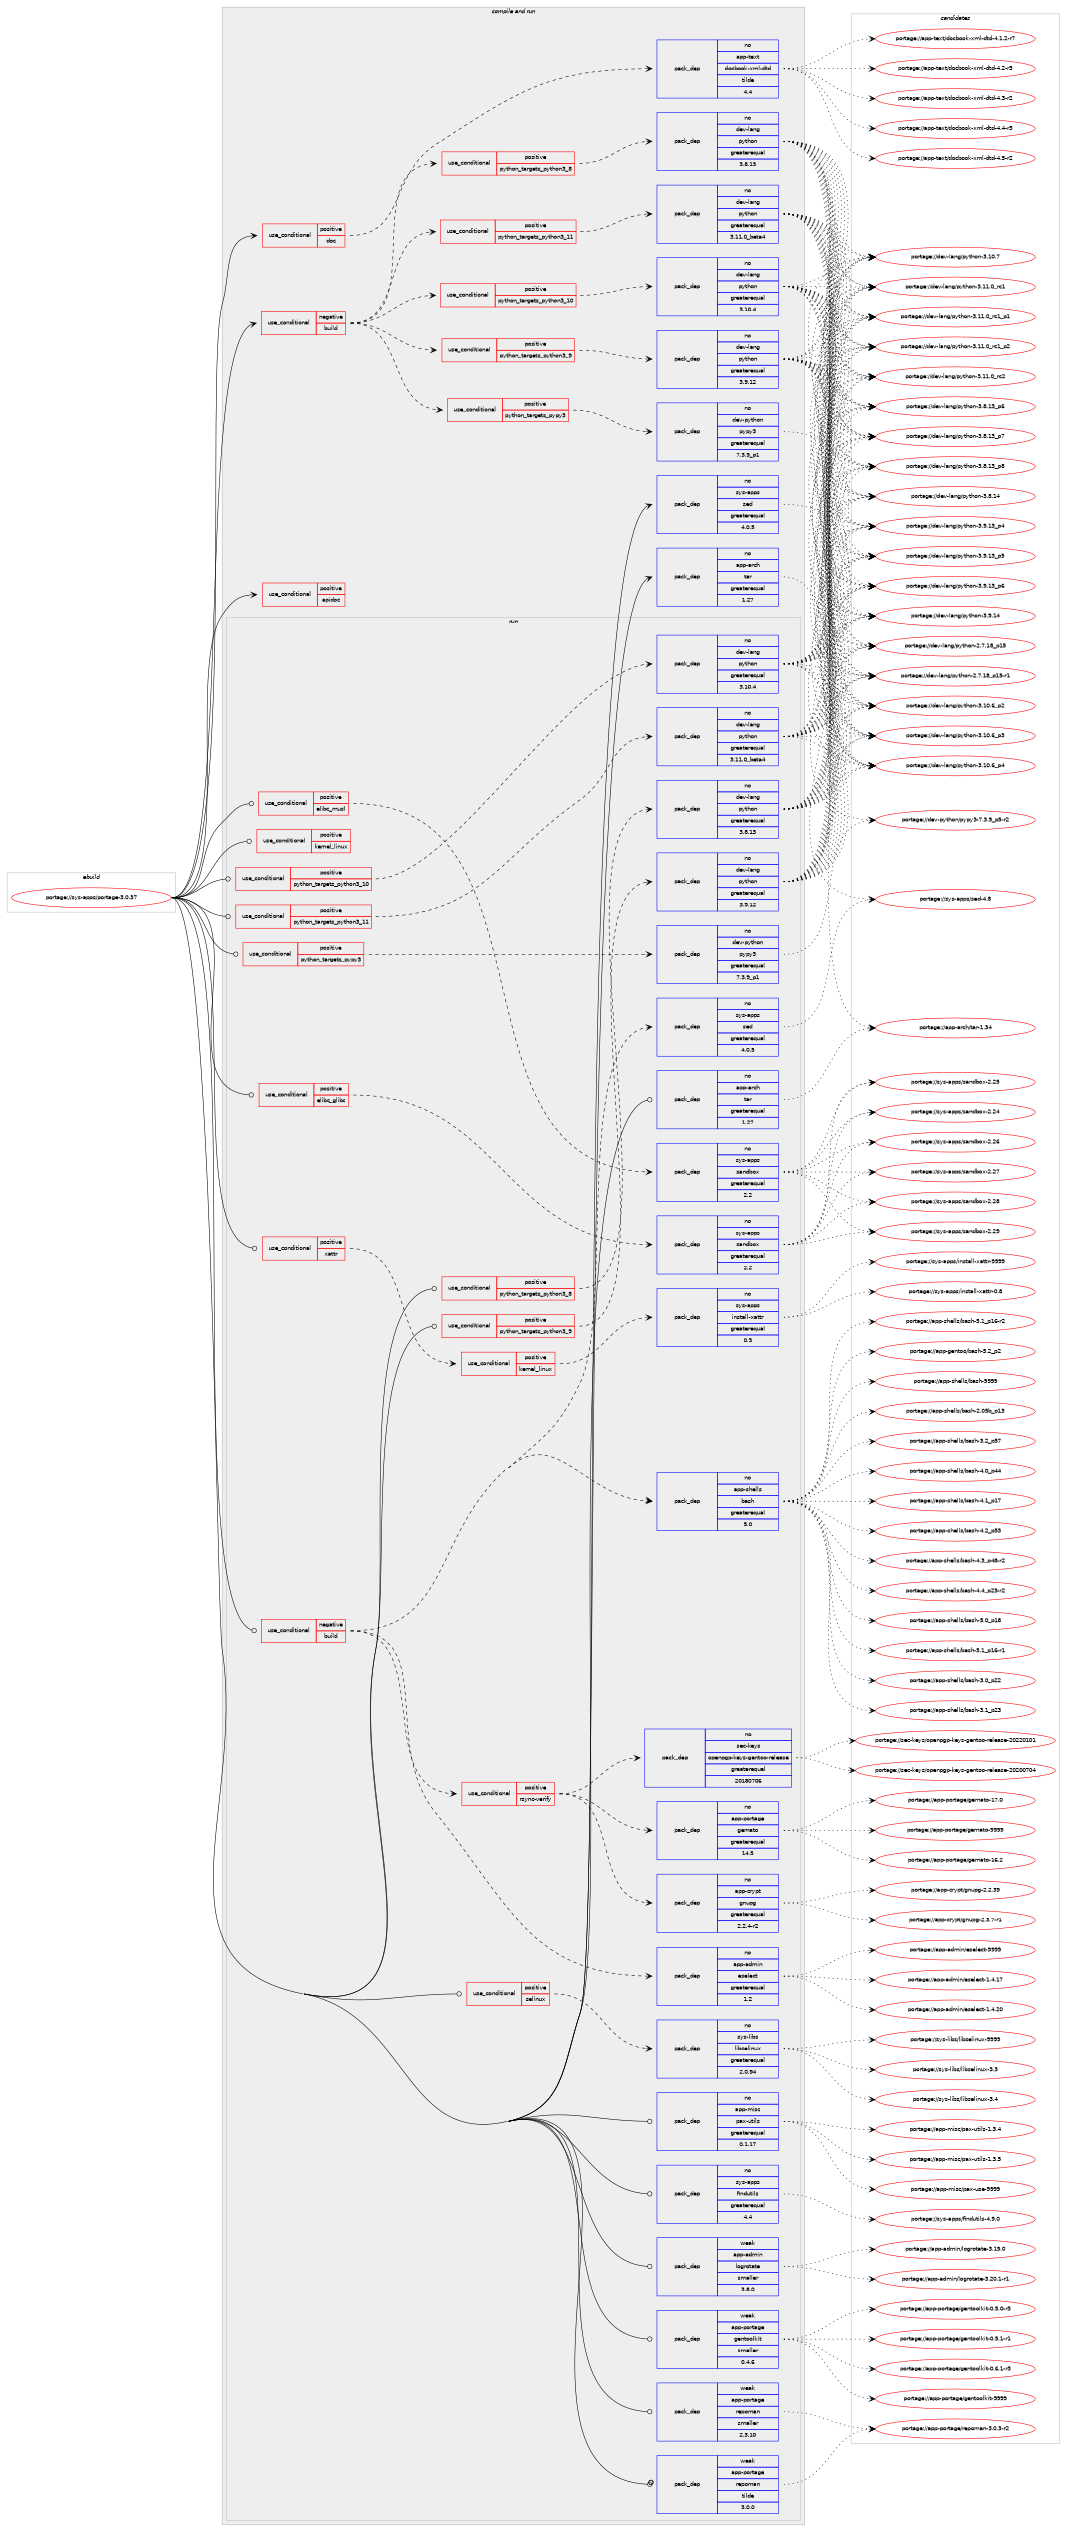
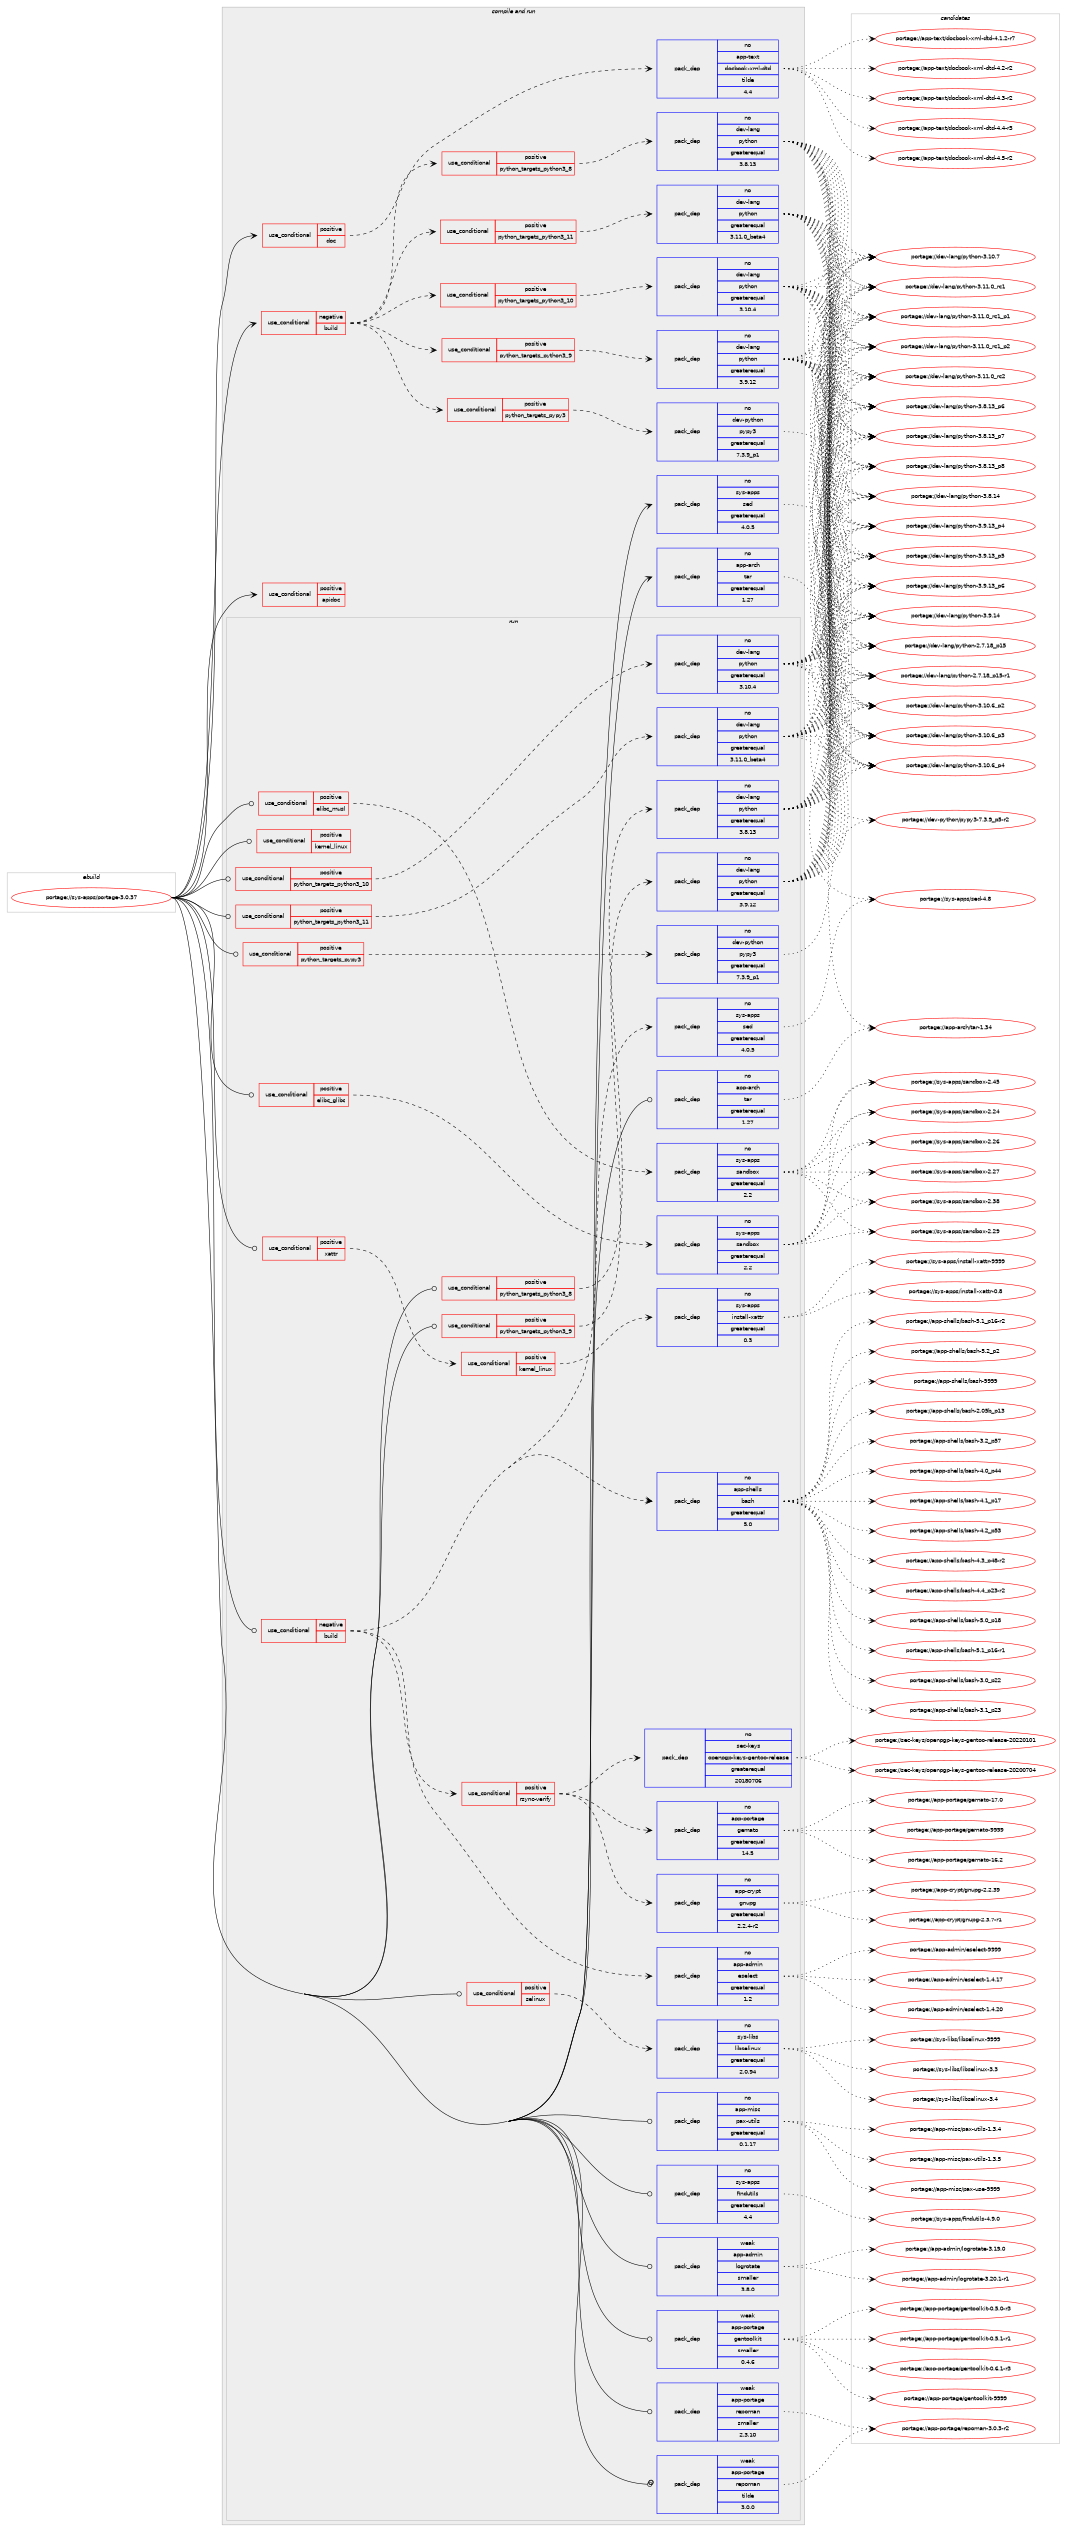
(955, 69) -> (955, 69)
(955, 1082) -> (955, 1082)
(955, 1202) -> (955, 1202)
(955, 1352) -> (955, 1352)
